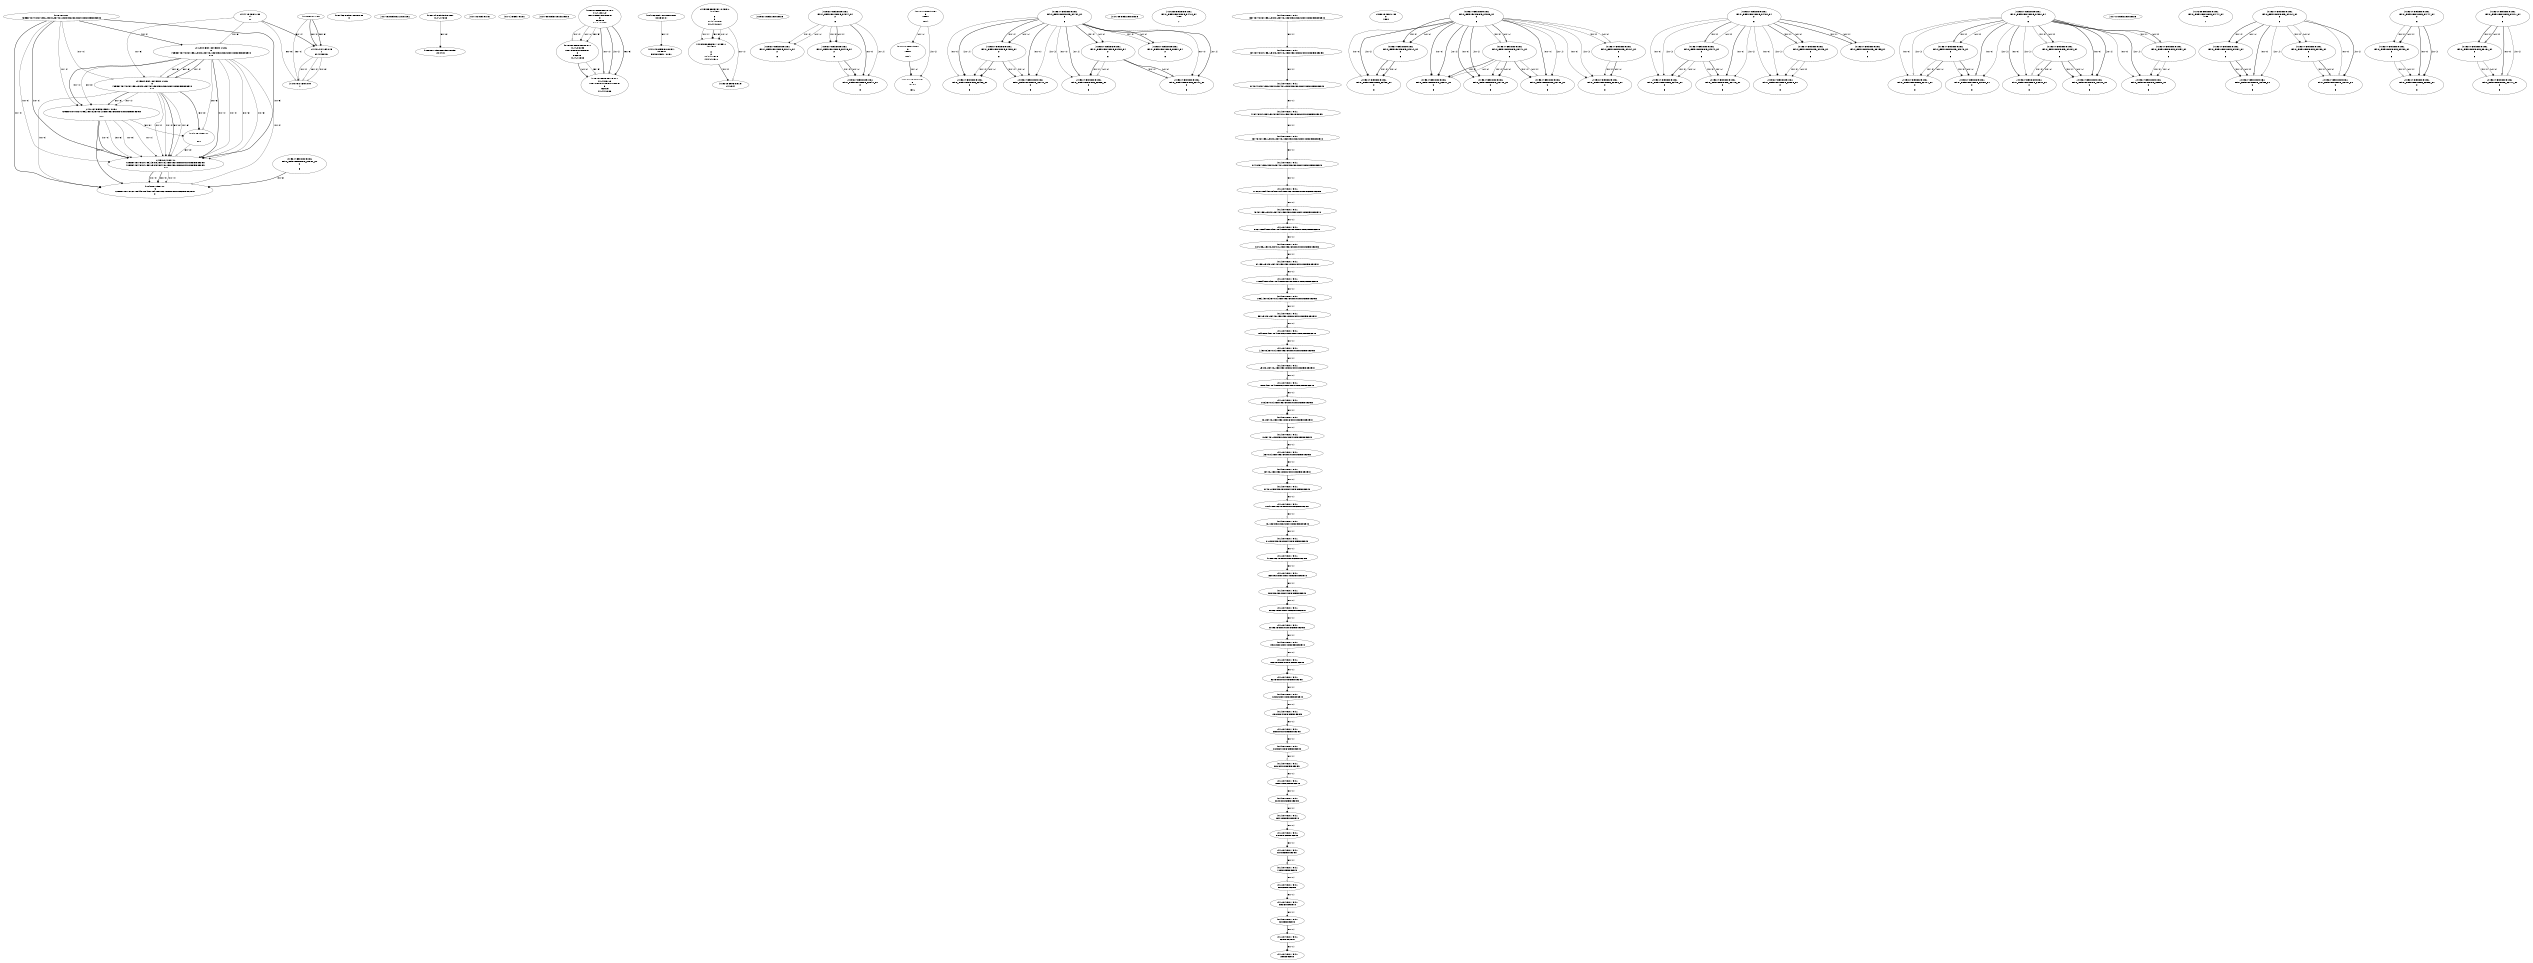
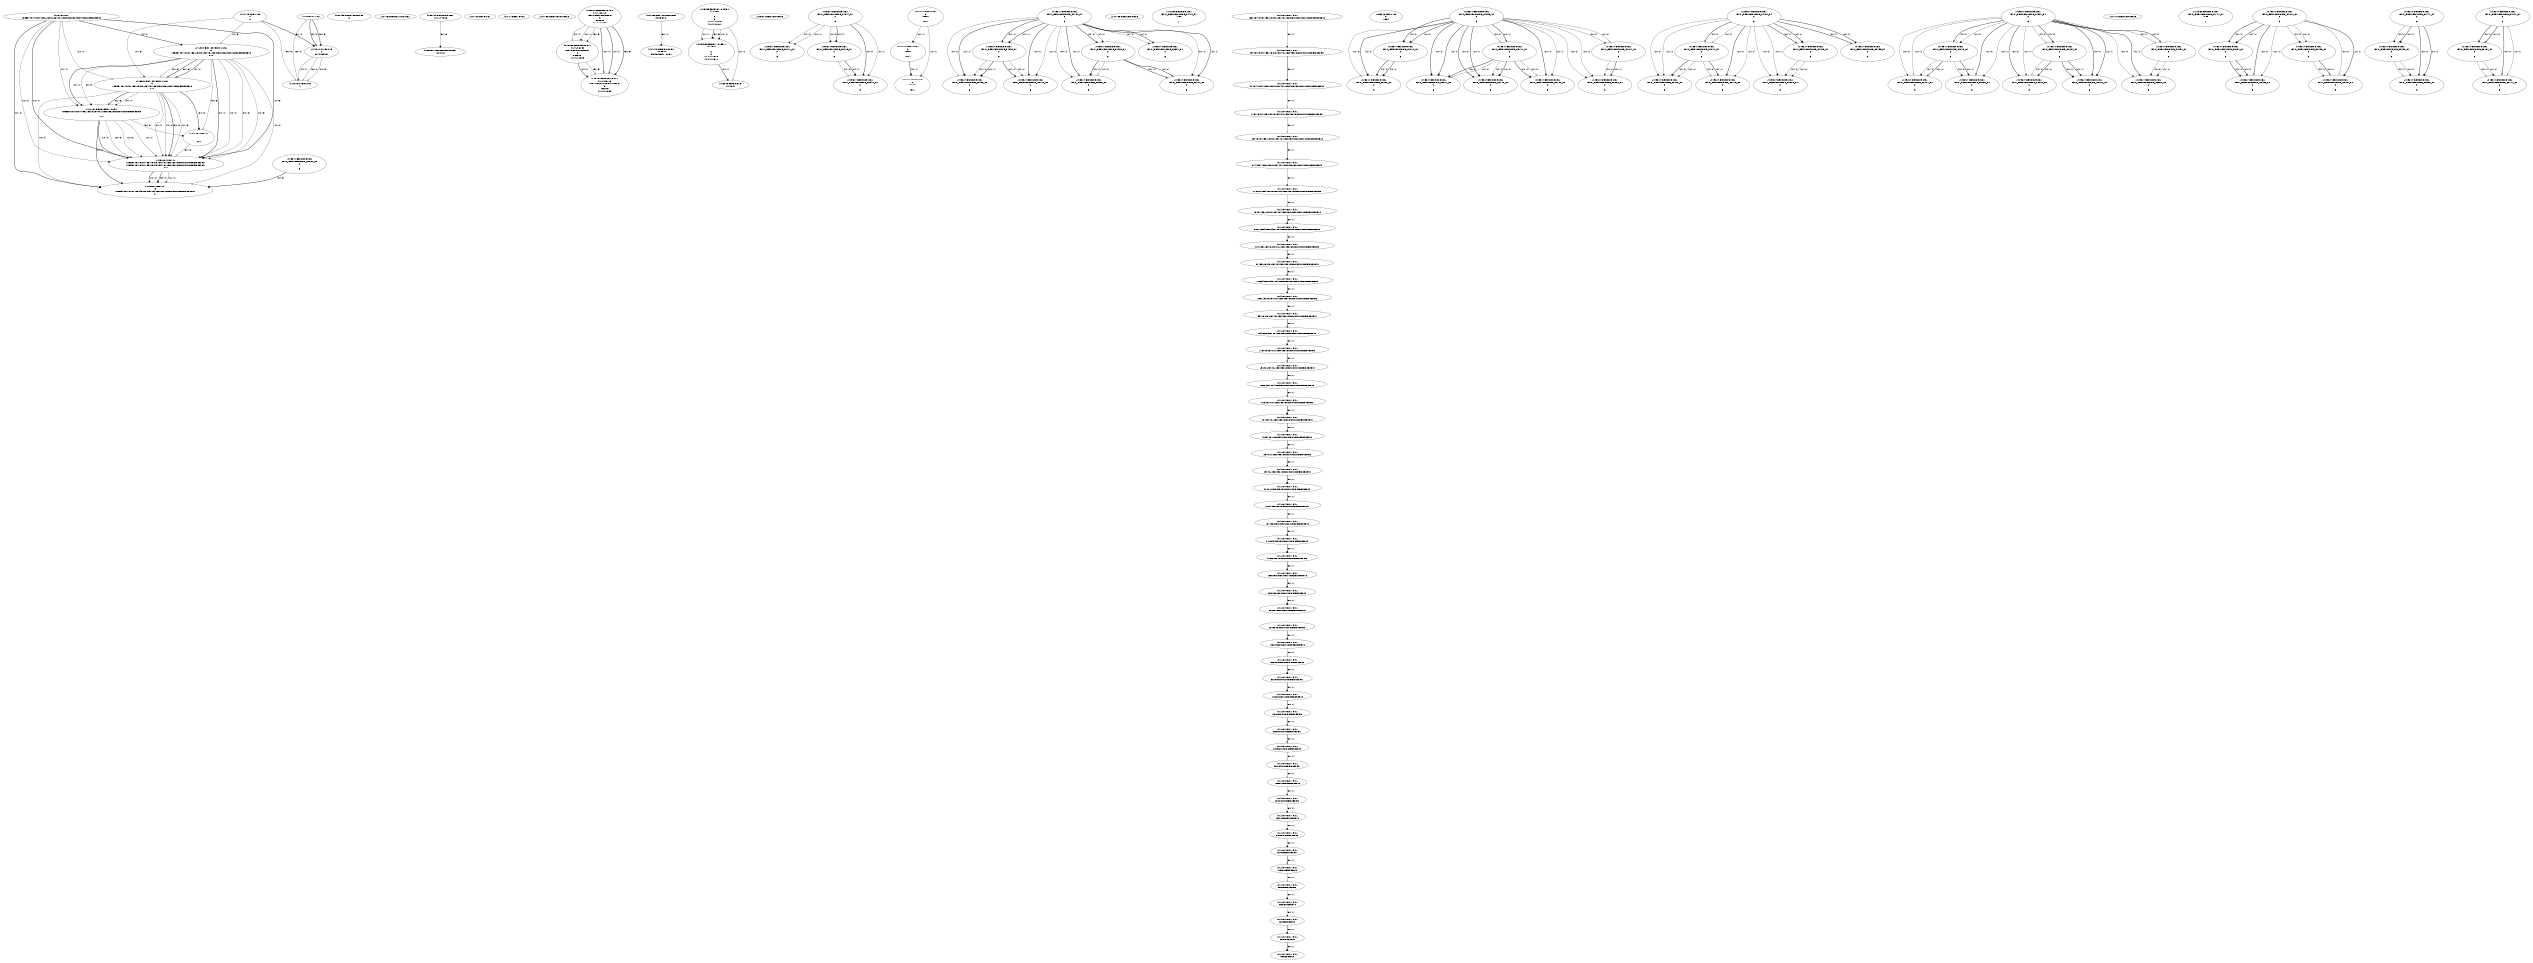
(1287, 617) -> none
